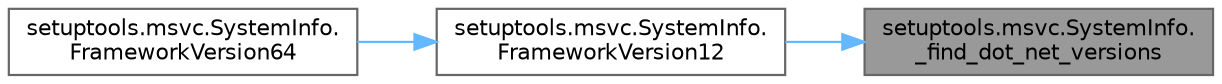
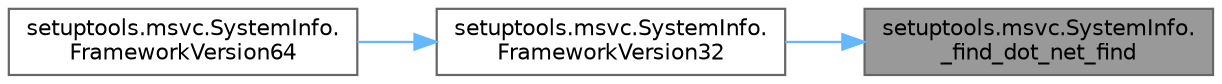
(611, 42) -> (611, 42)
(1039, 42) -> (1039, 42)
